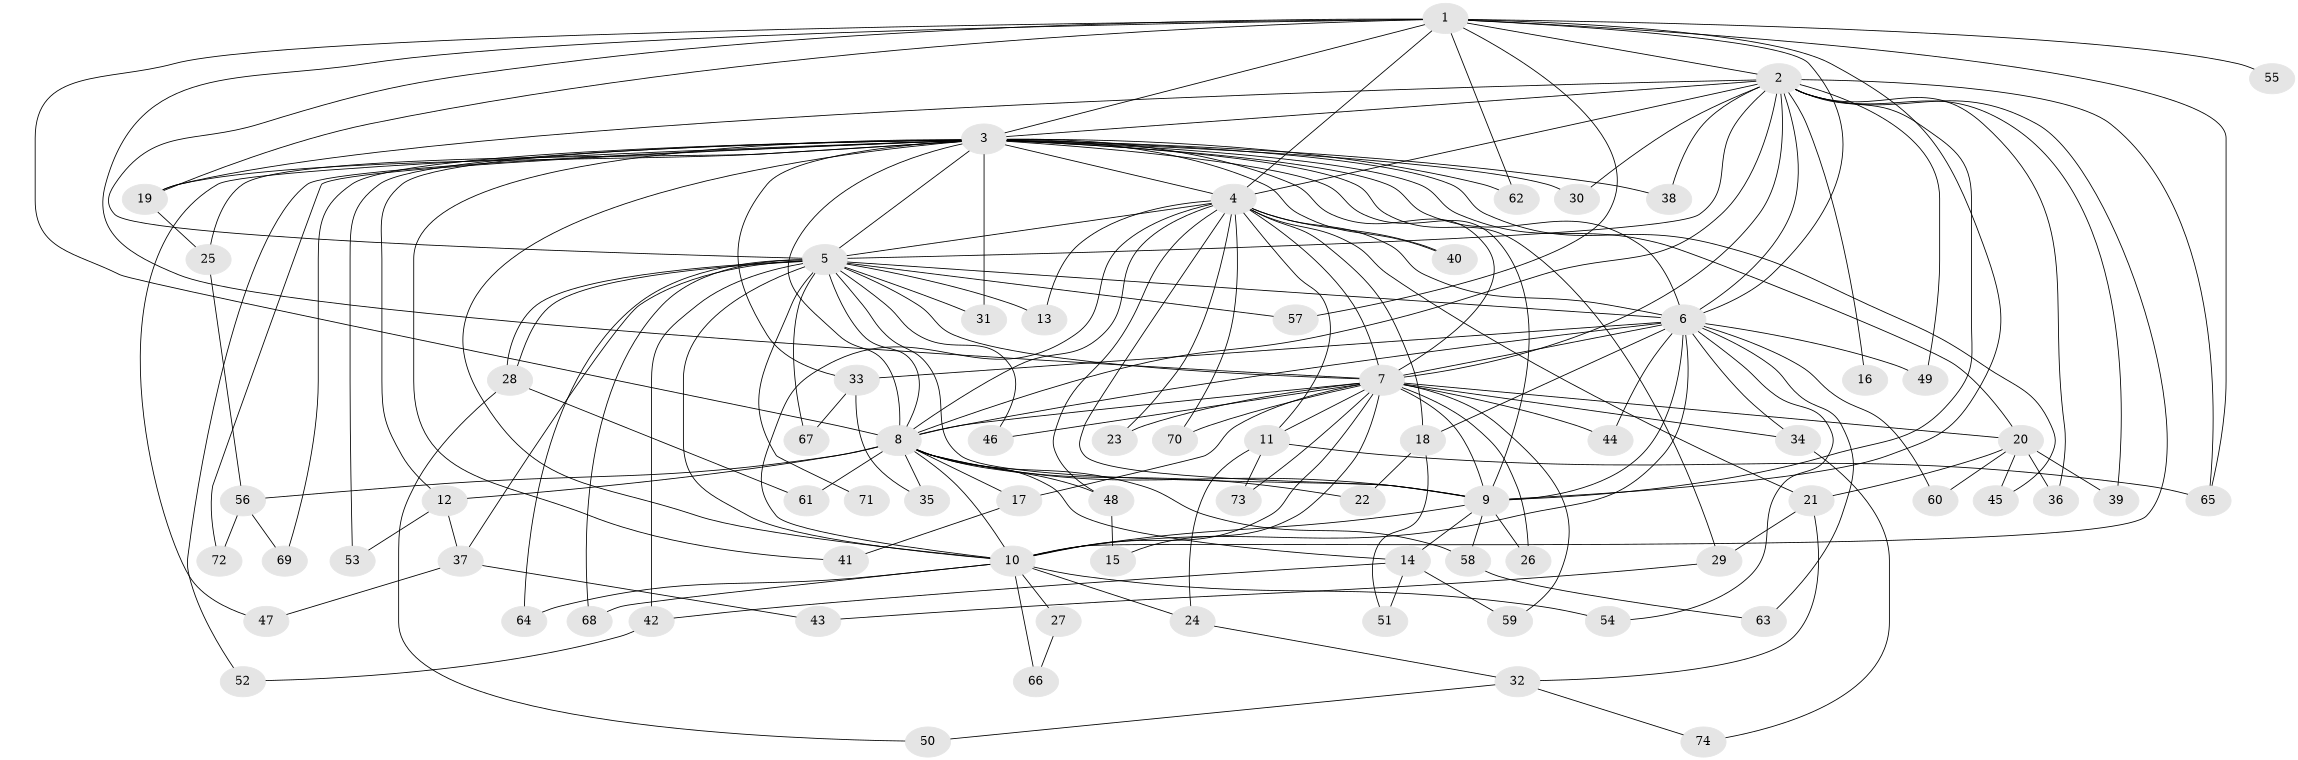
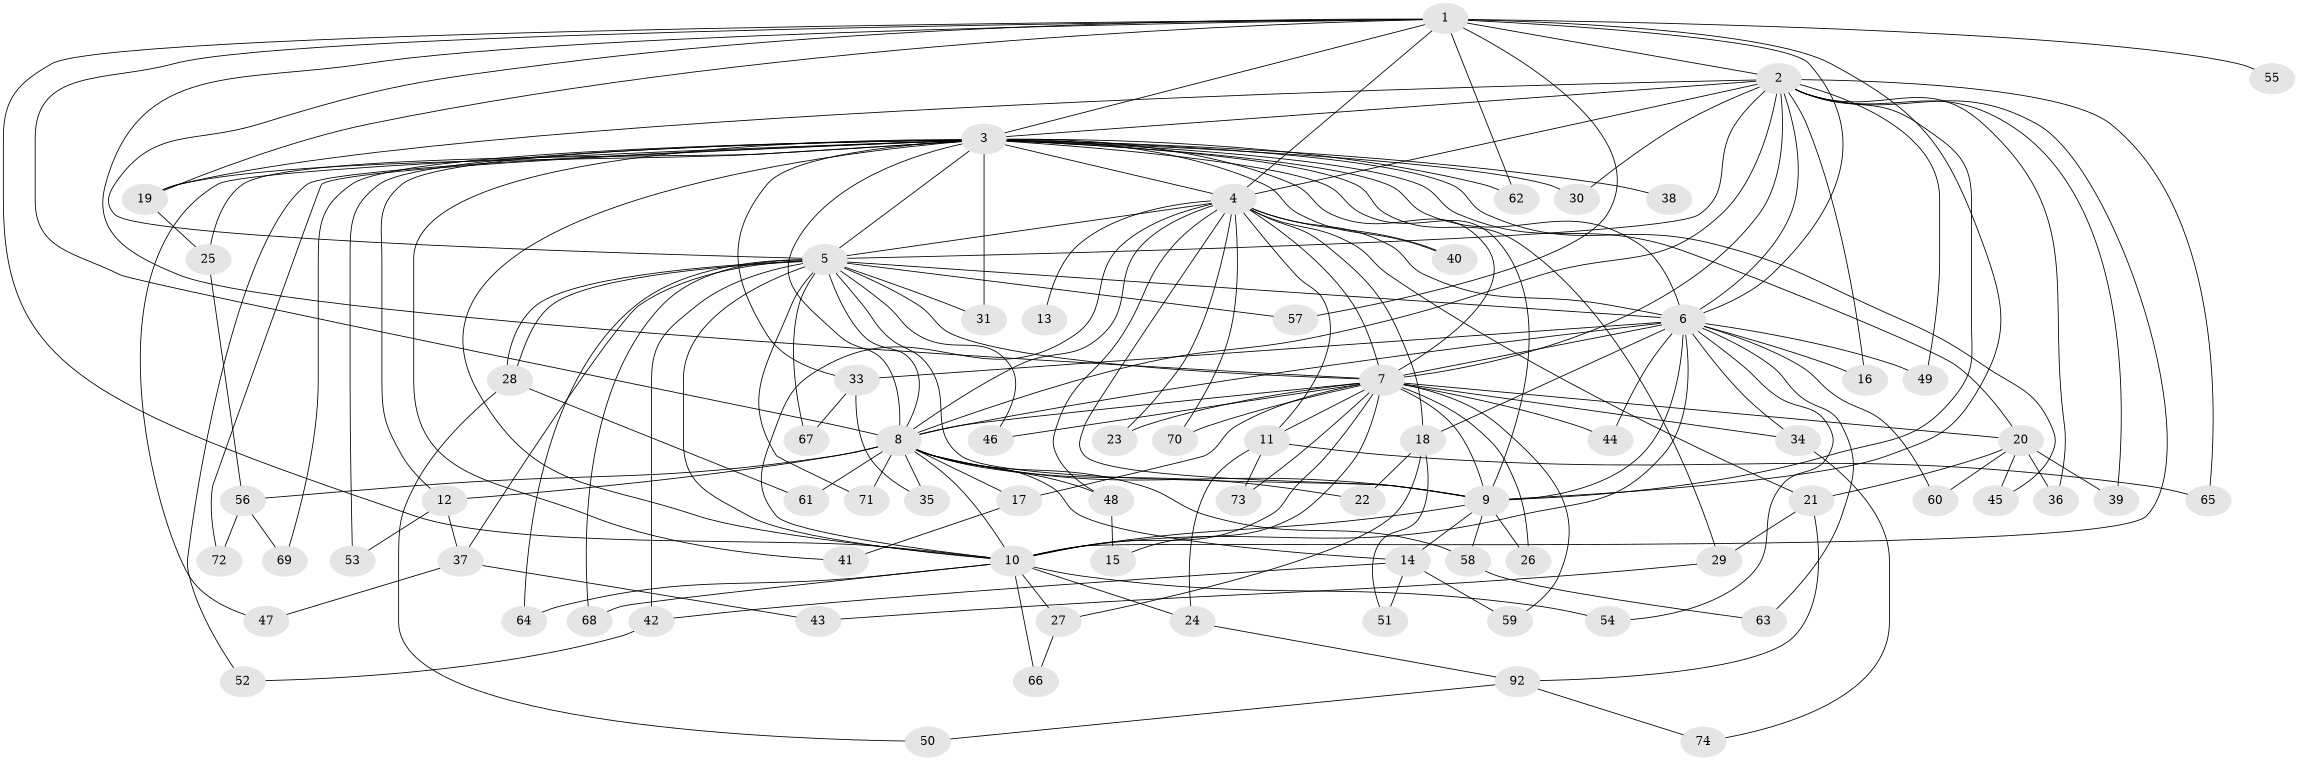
(2029, 69) -> (89, 57)
(1703, 124) -> none
(938, 283) -> none
none -> (1776, 347)
none -> (885, 467)
none -> (1292, 563)
(1518, 682) -> (1518, 682)
